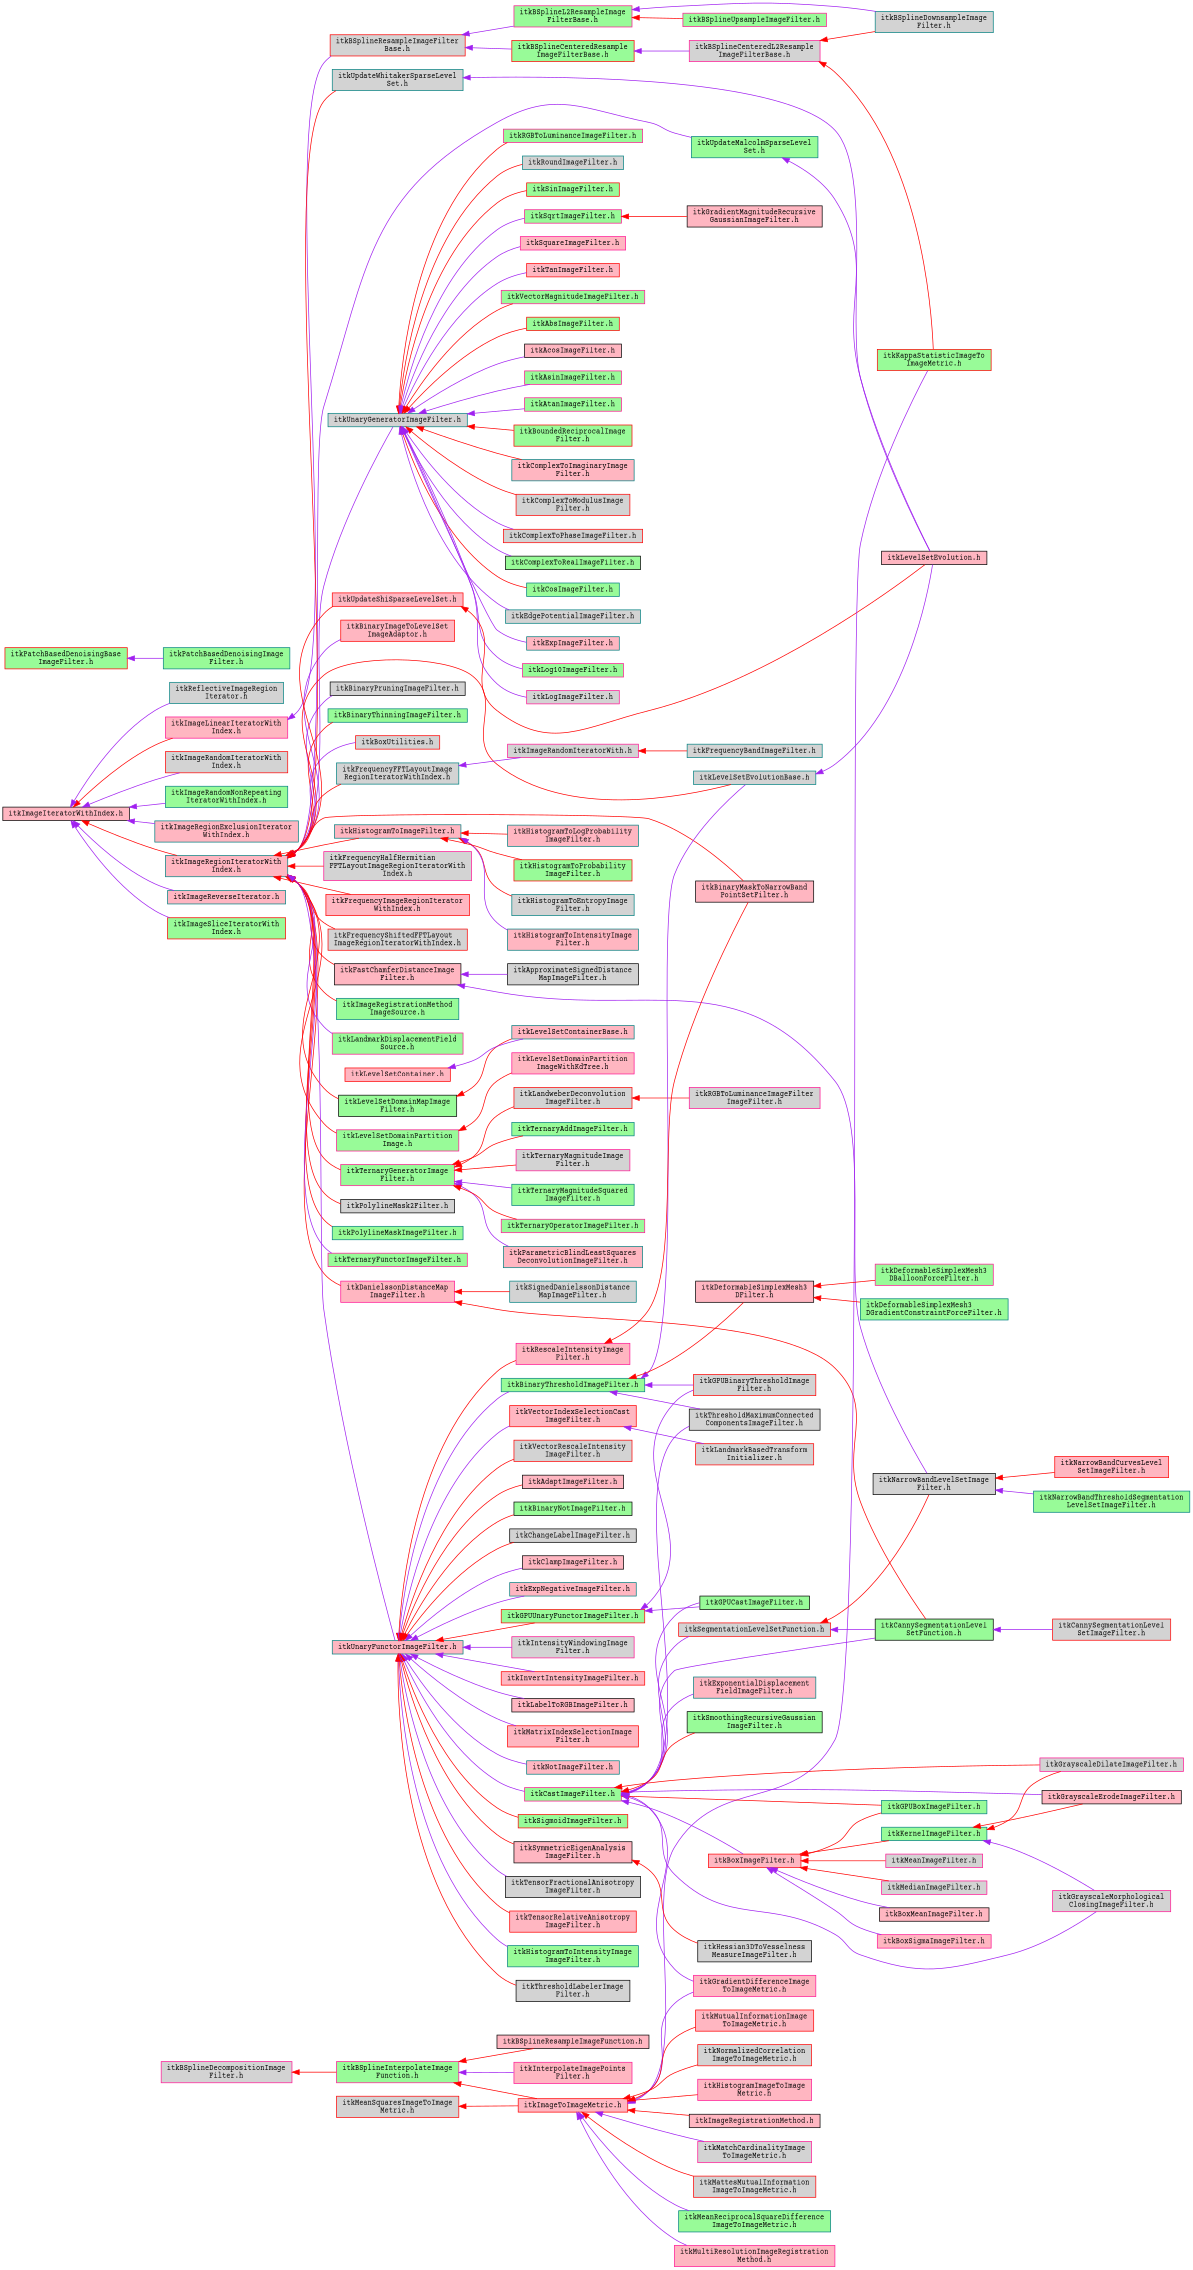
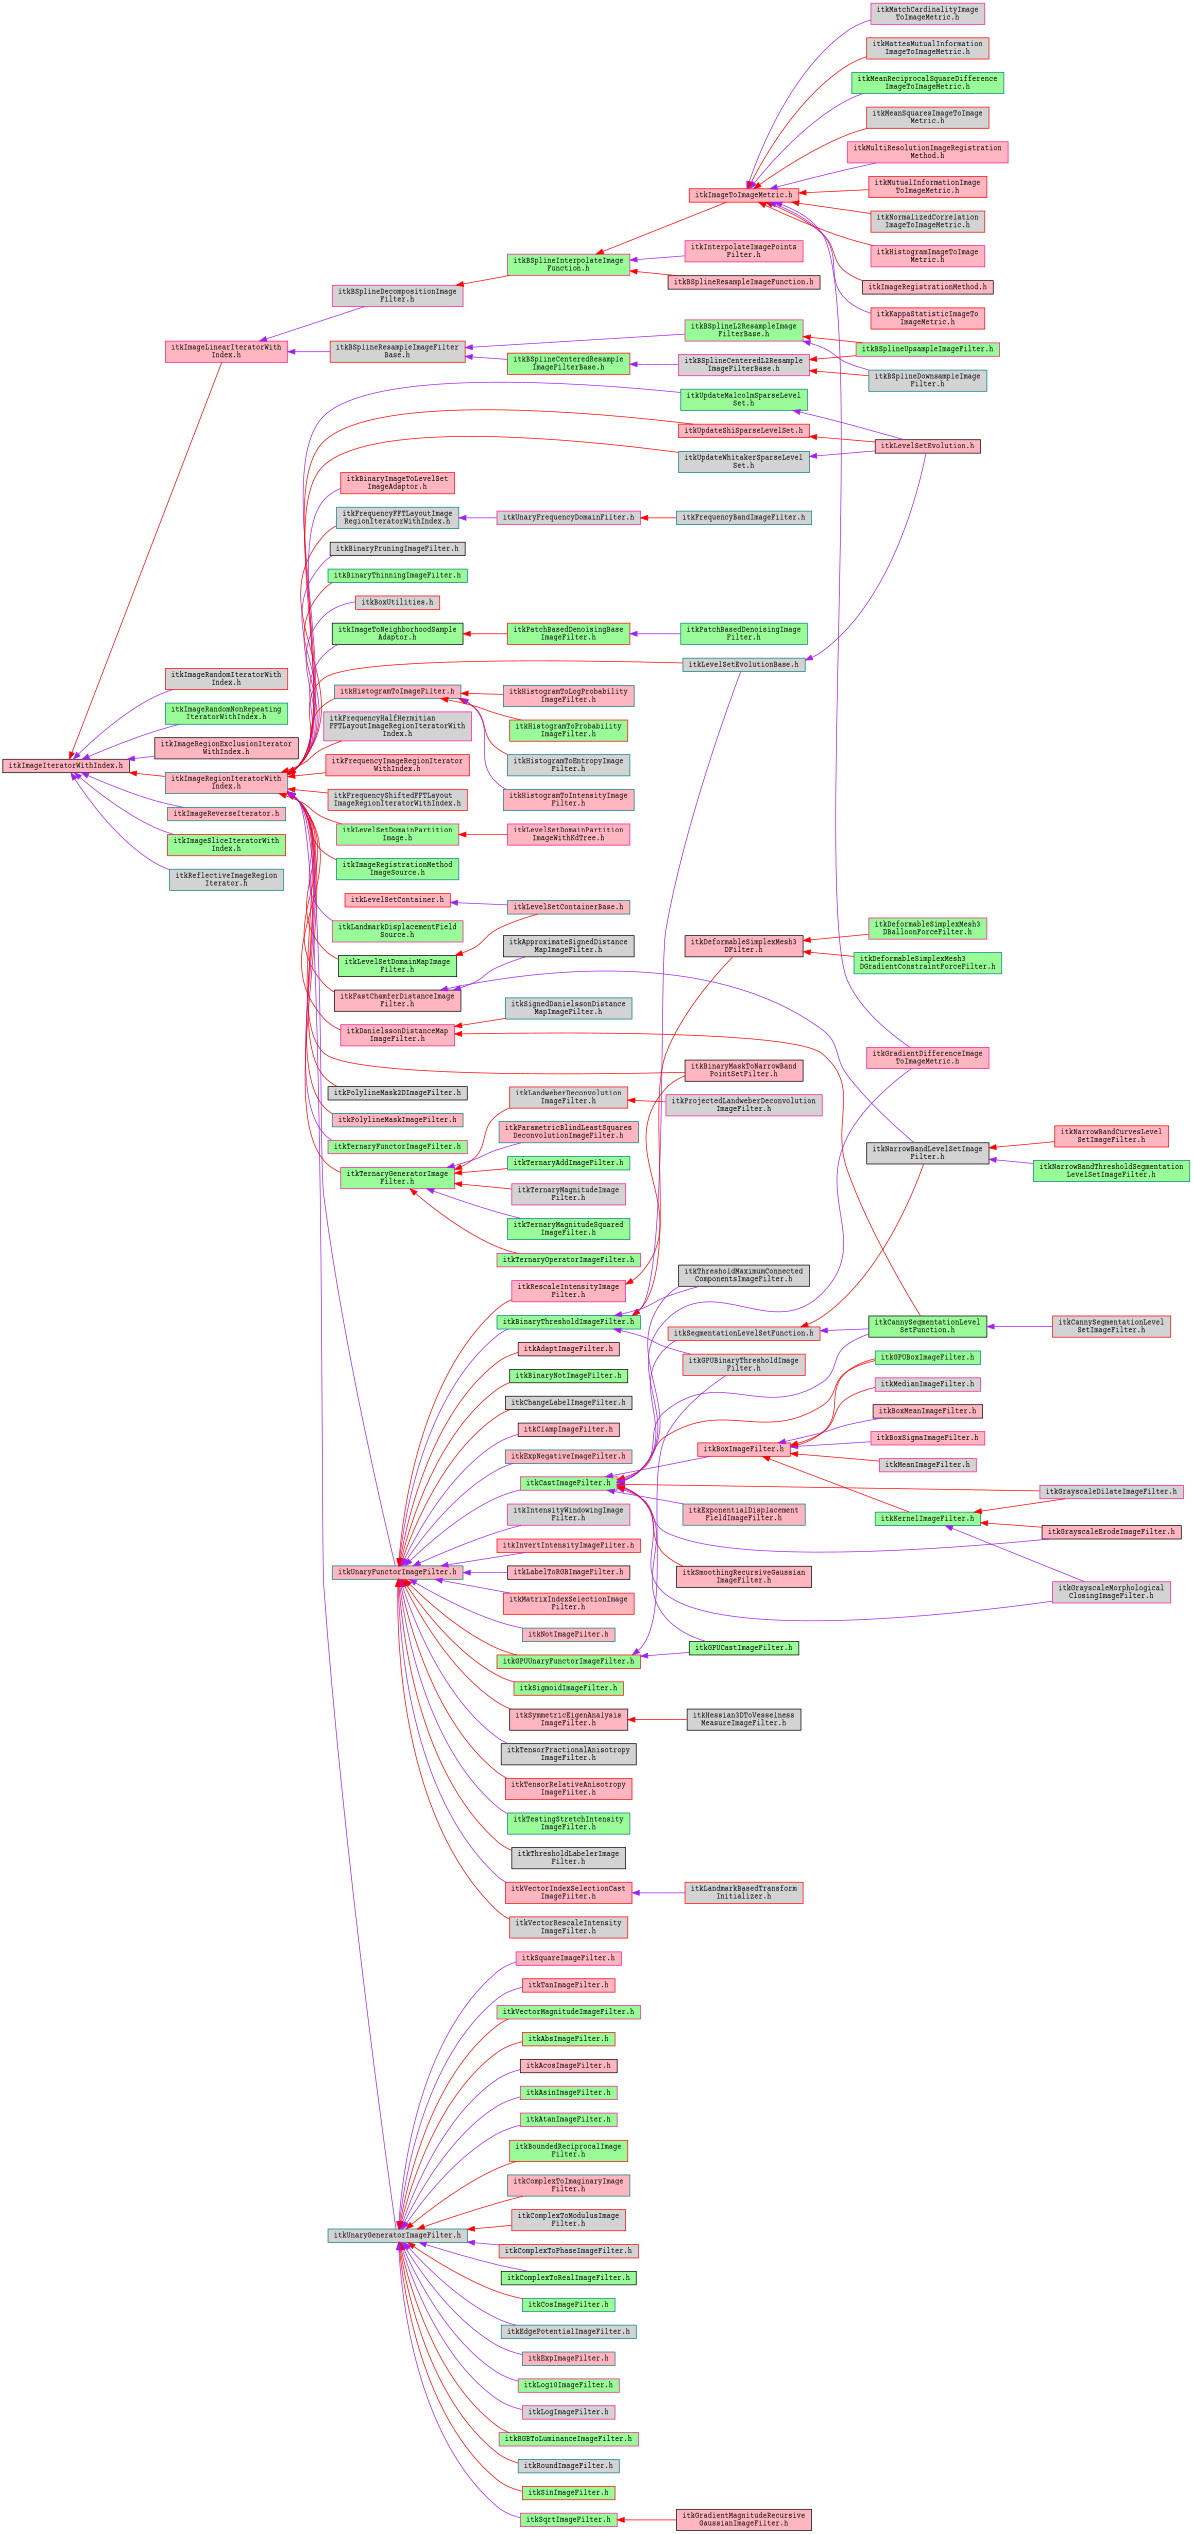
(907, 196) -> (830, 358)
none -> (315, 323)
(934, 360) -> (928, 318)
none -> (398, 634)
(573, 751) -> (569, 518)
(227, 832) -> (227, 748)
(755, 1098) -> (744, 1105)
(398, 1206) -> (398, 1093)
(398, 1233) -> (398, 1120)
(755, 1722) -> (744, 1577)
(573, 1956) -> (569, 1824)
(492, 2106) -> (811, 152)
